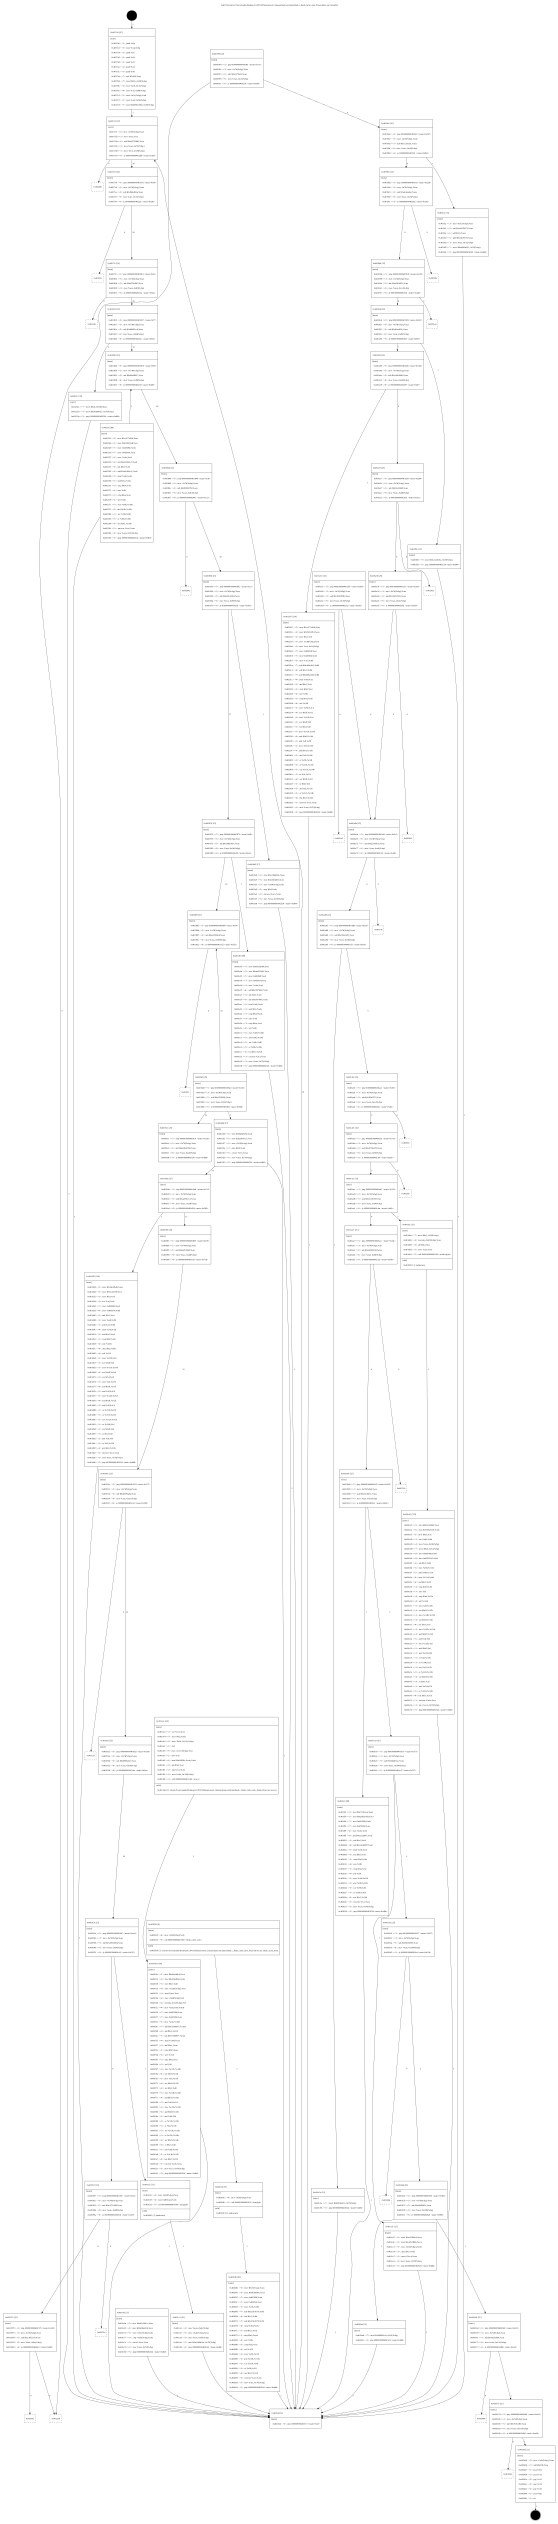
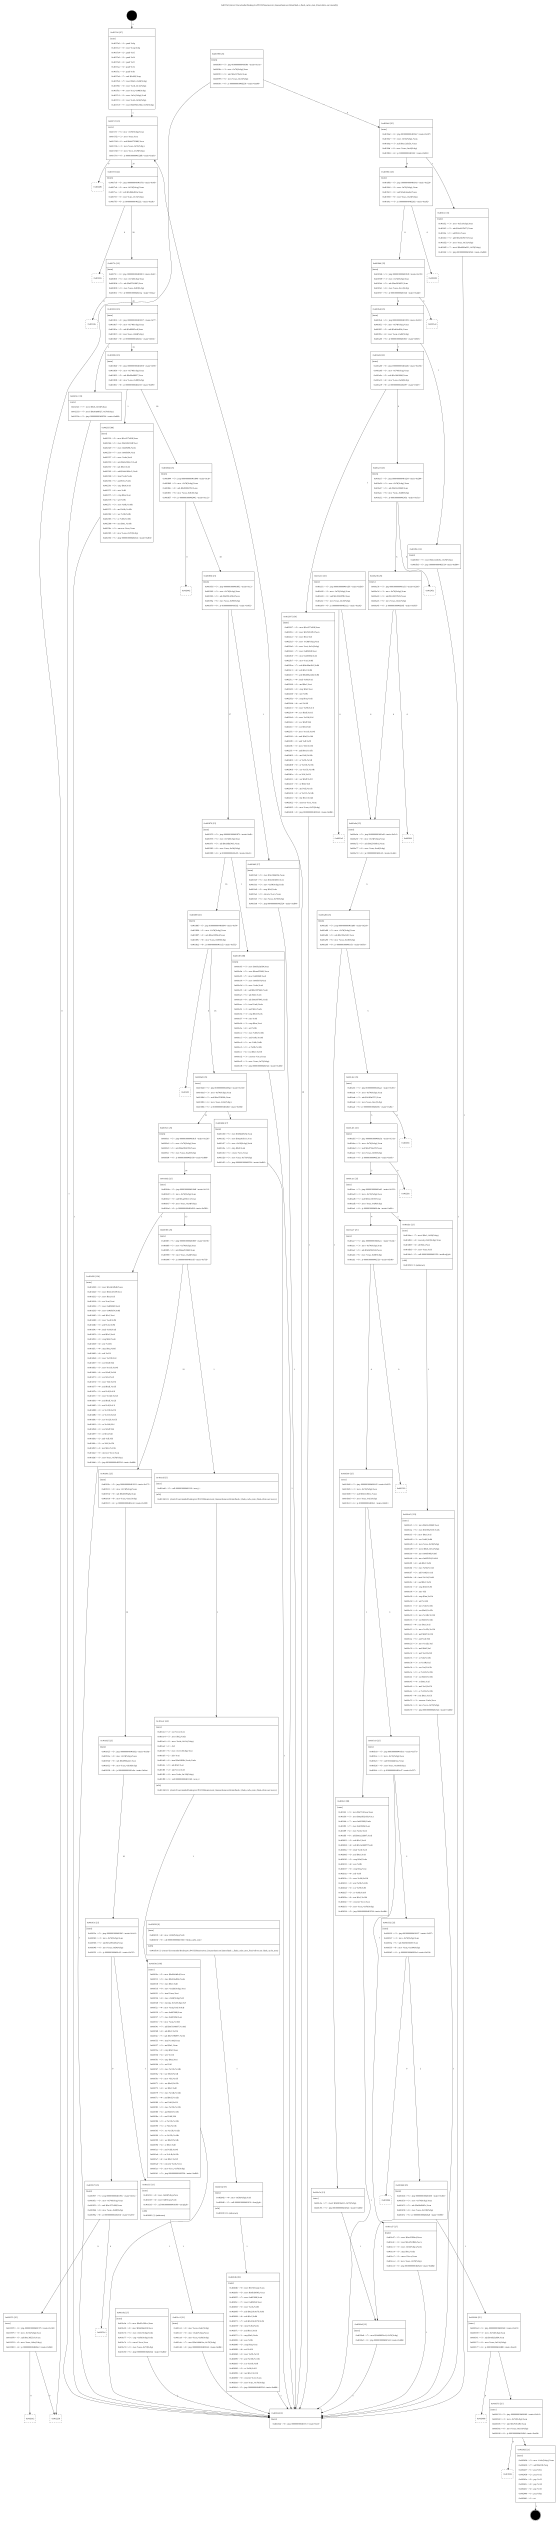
(130, 407) -> (126, 406)
(378, 930) -> none
(219, 1012) -> (210, 1010)
(211, 1170) -> (185, 1168)
none -> (216, 1488)
(90, 1756) -> none
(330, 2312) -> (358, 2266)
